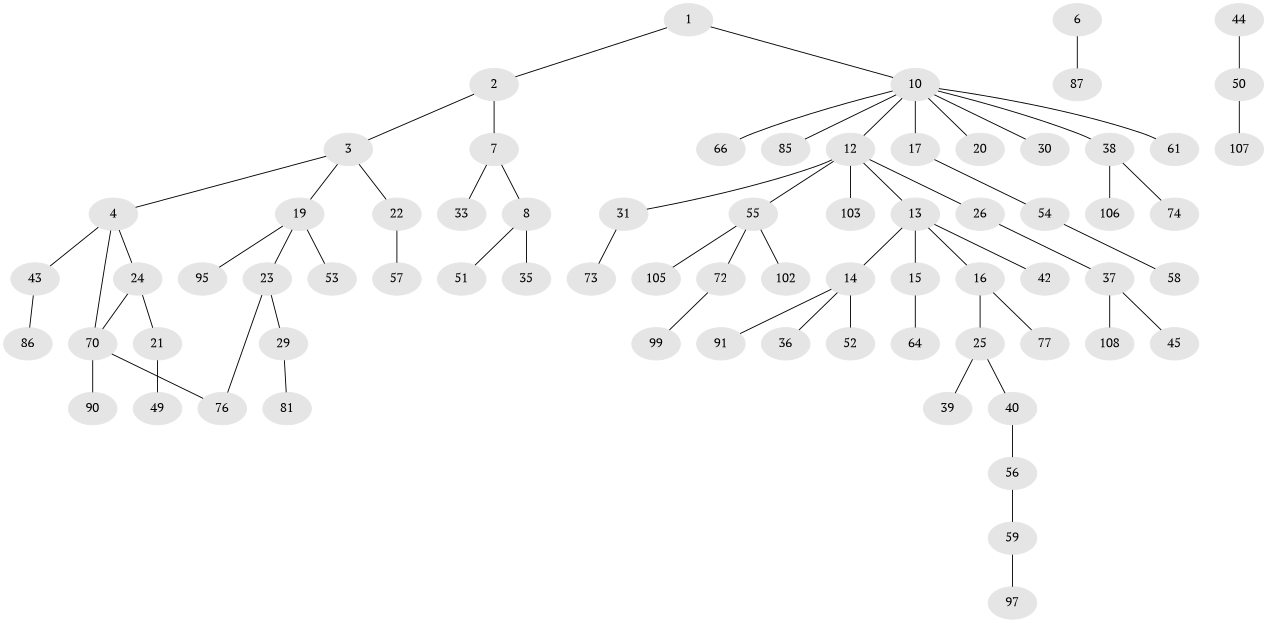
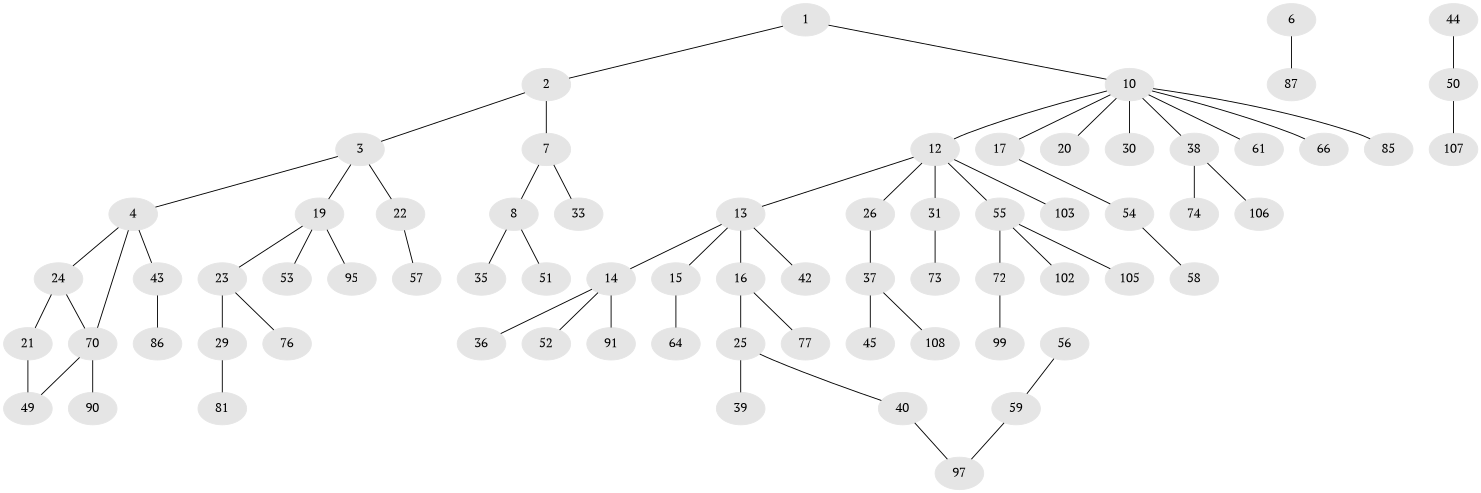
(151, 373) -> (60, 376)
(1012, 441) -> (931, 441)
